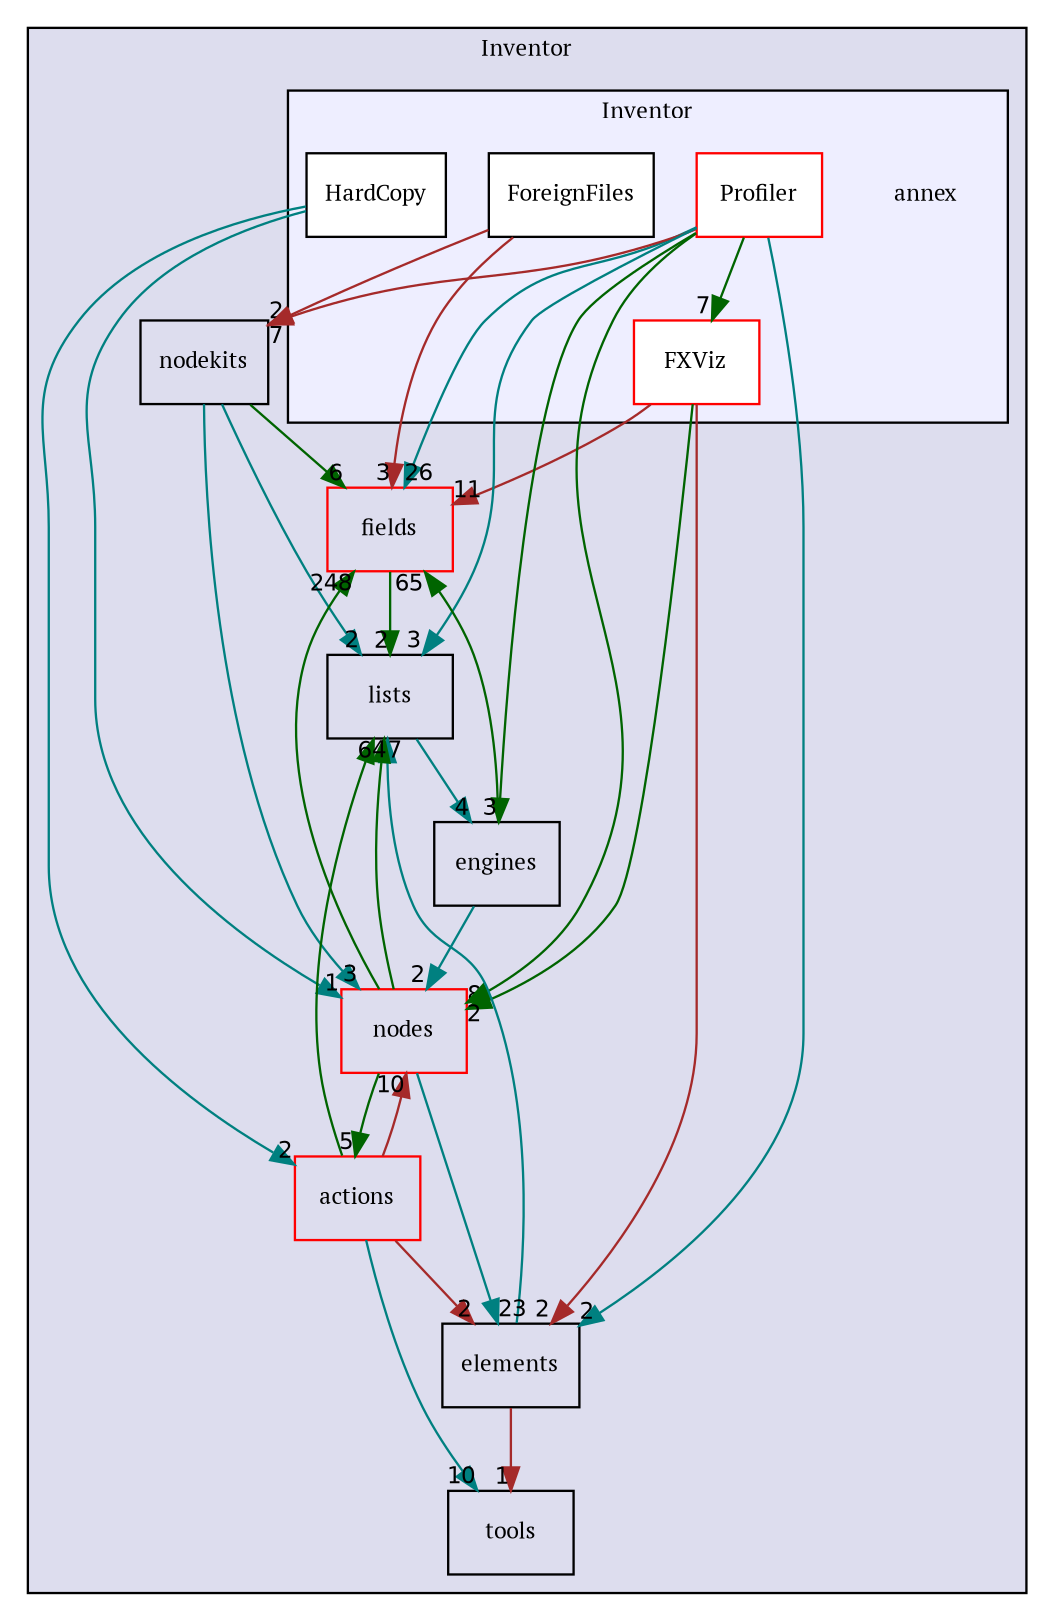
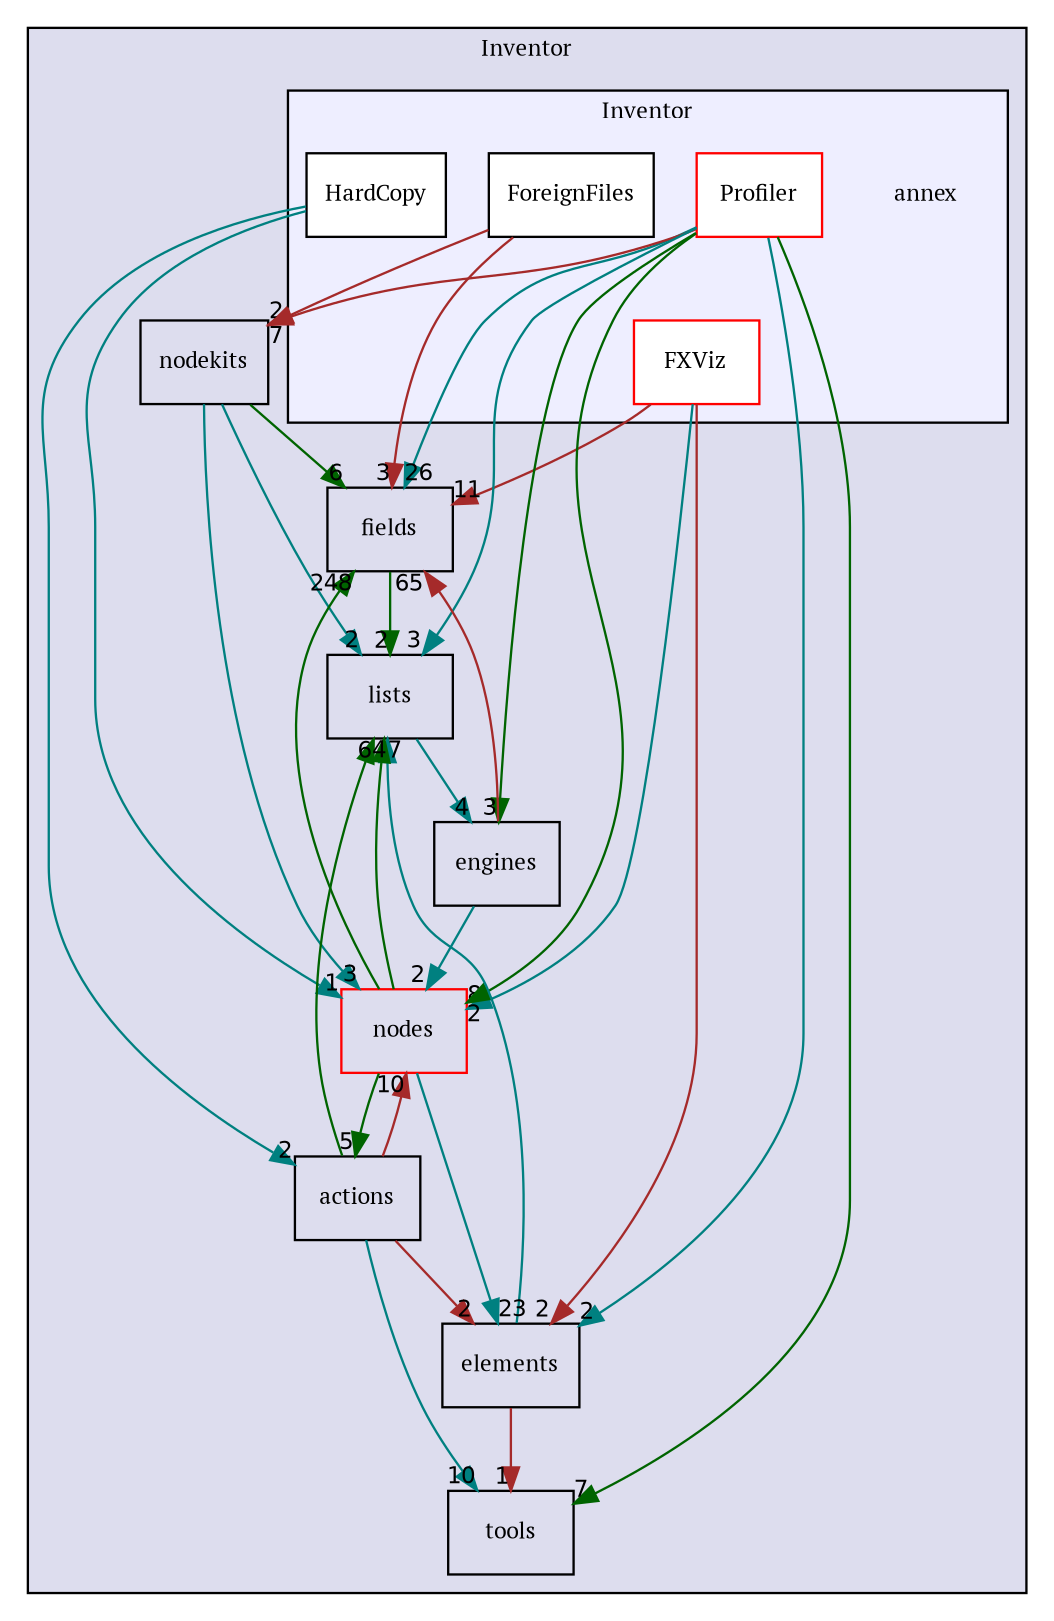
(732, 268) -> (850, 917)
(390, 529) -> (390, 529)
(487, 701) -> (487, 701)
(653, 736) -> (653, 736)
(358, 1198) -> (358, 1198)
